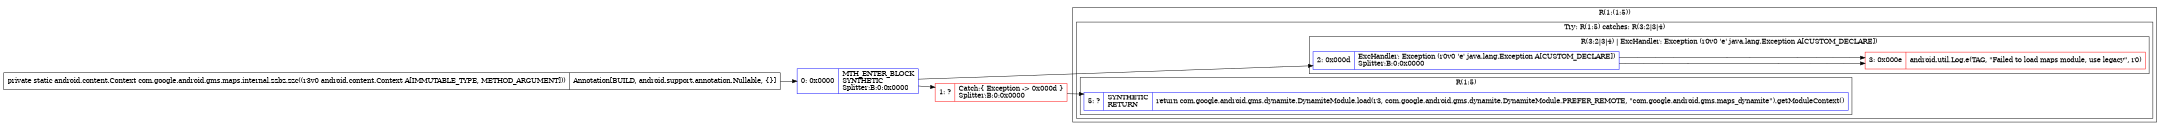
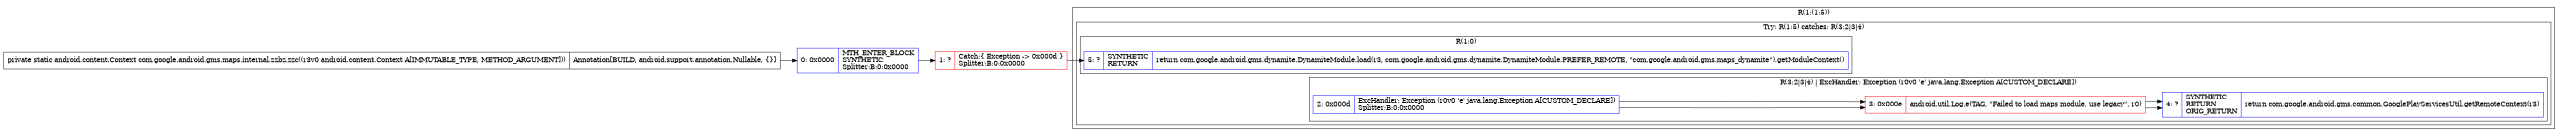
(1113, 73) -> none
(1466, 83) -> (1466, 42)
none -> (2353, 105)
